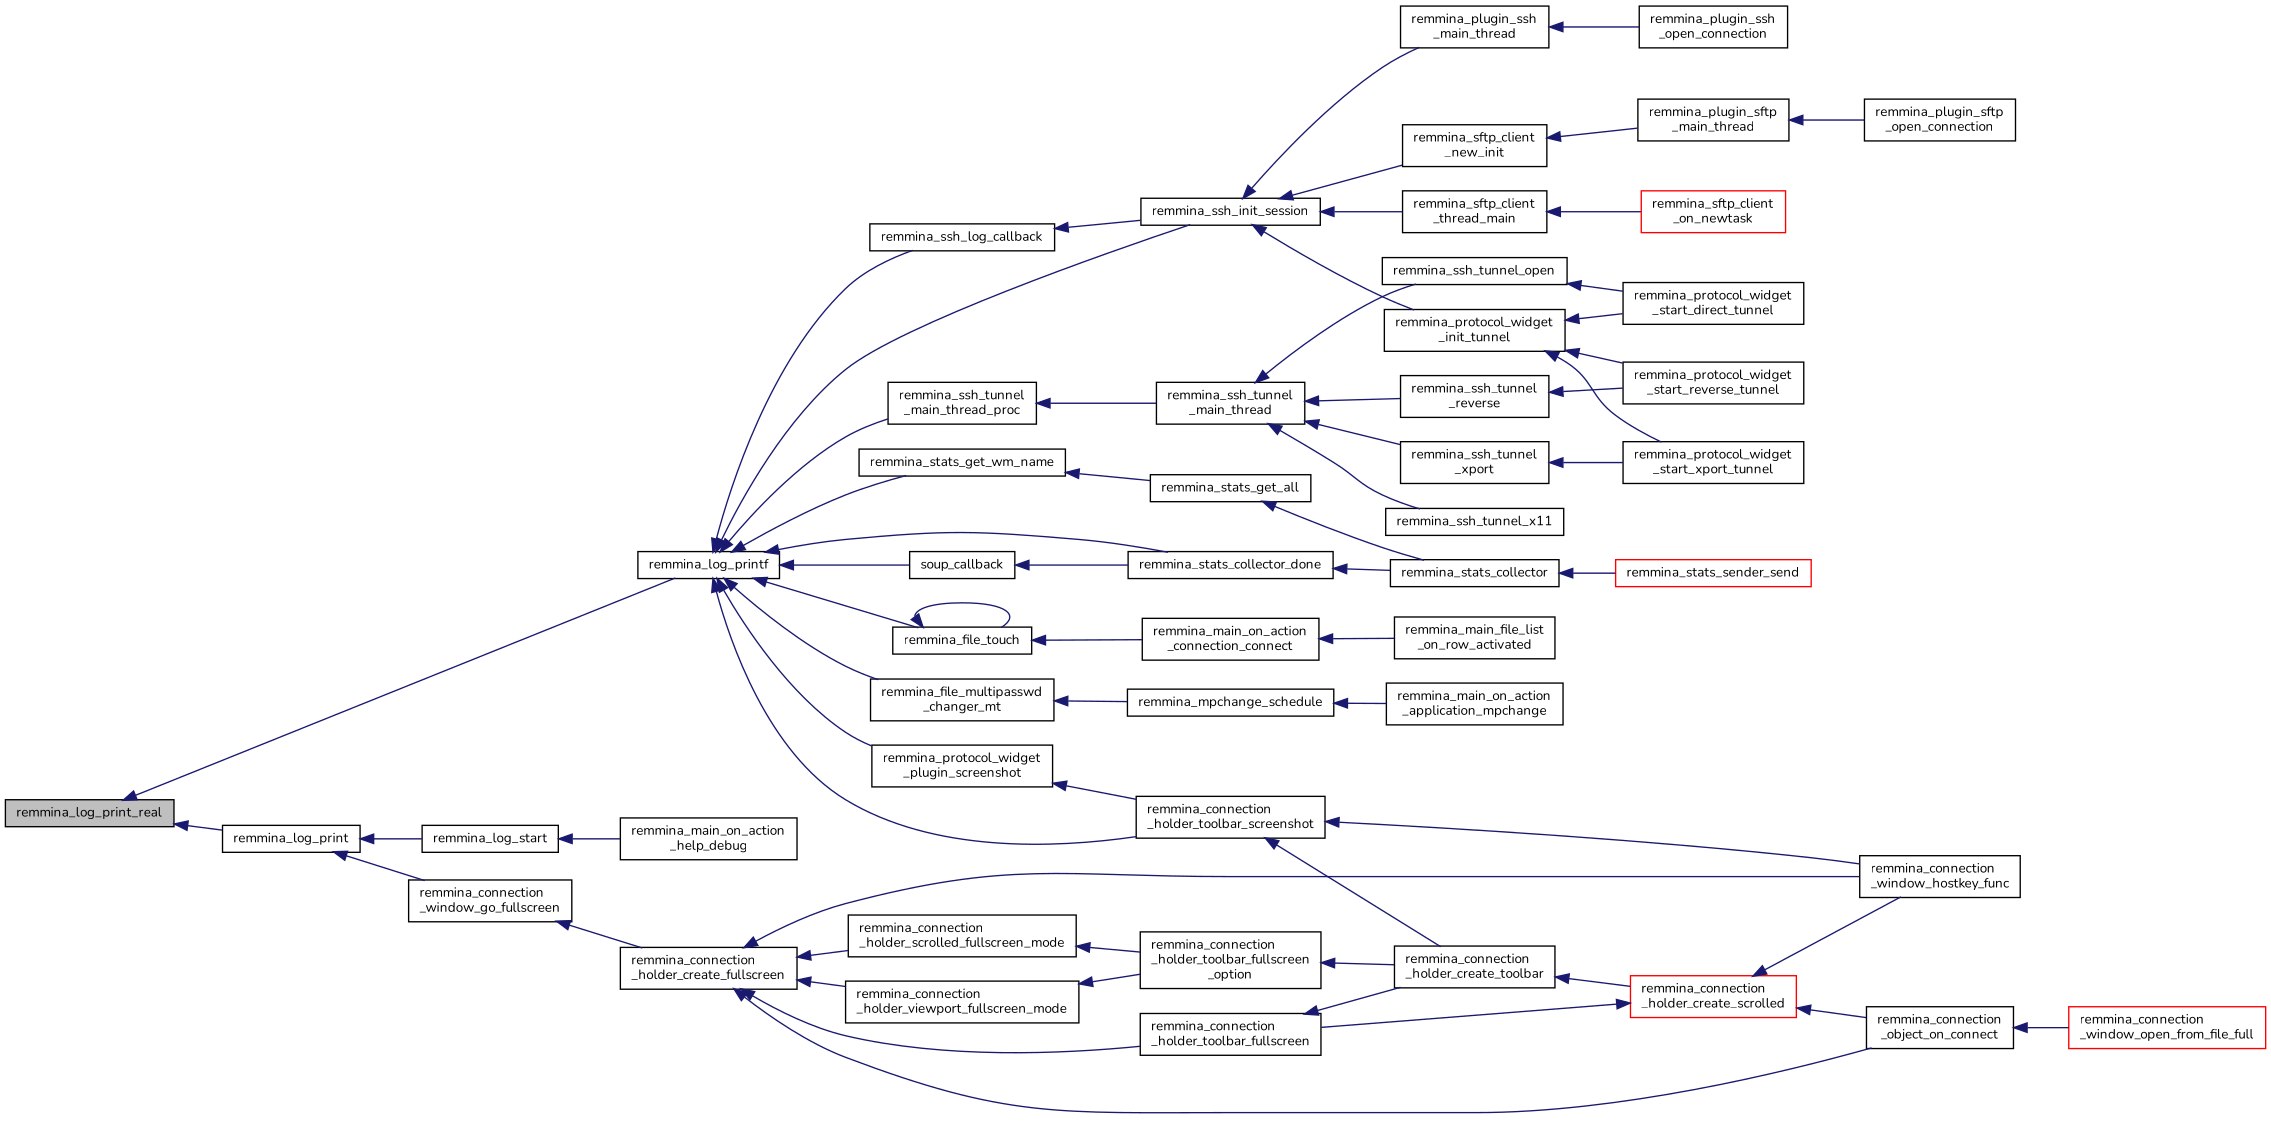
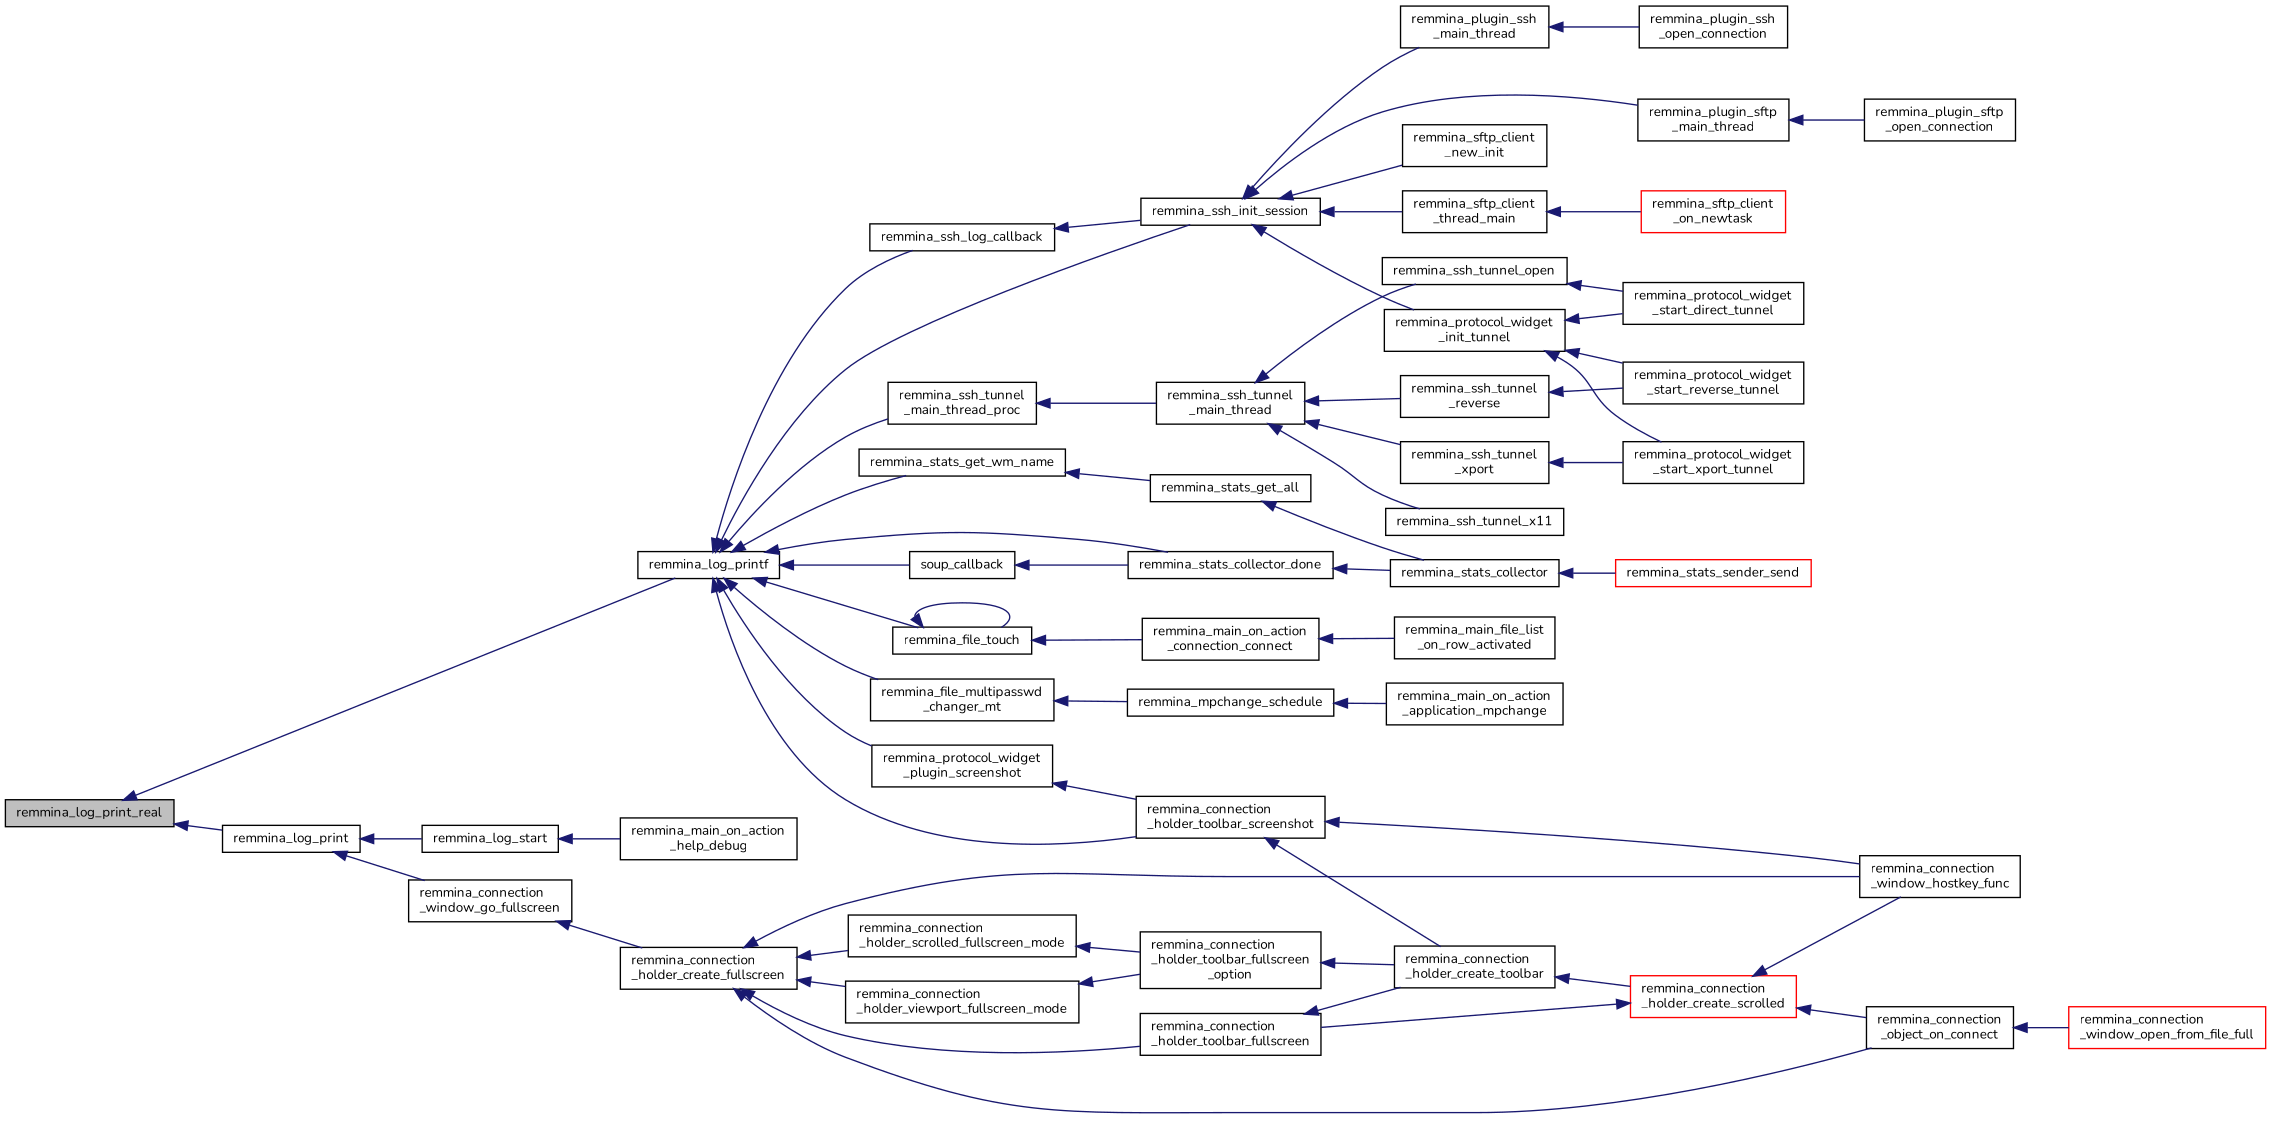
(1599, 132) -> (1435, 101)
